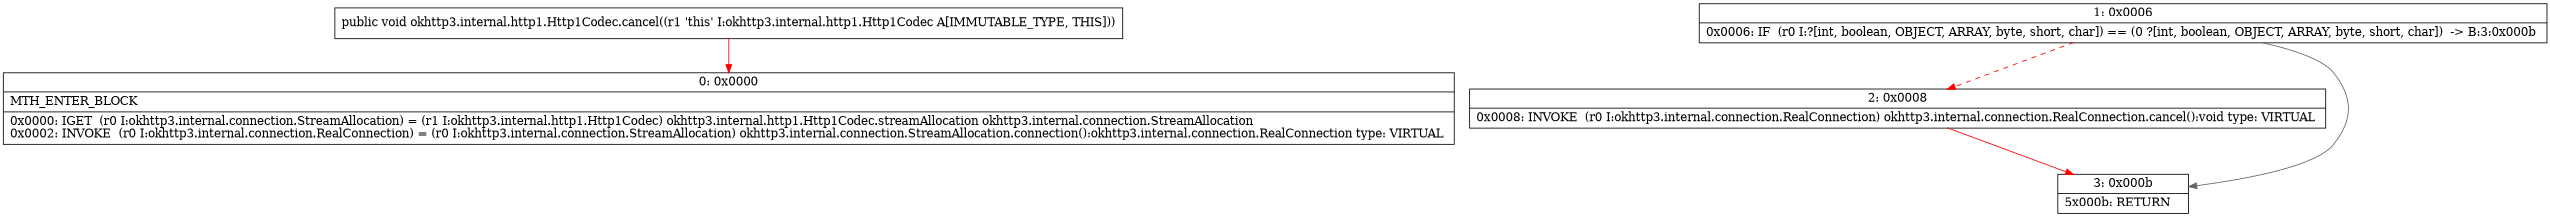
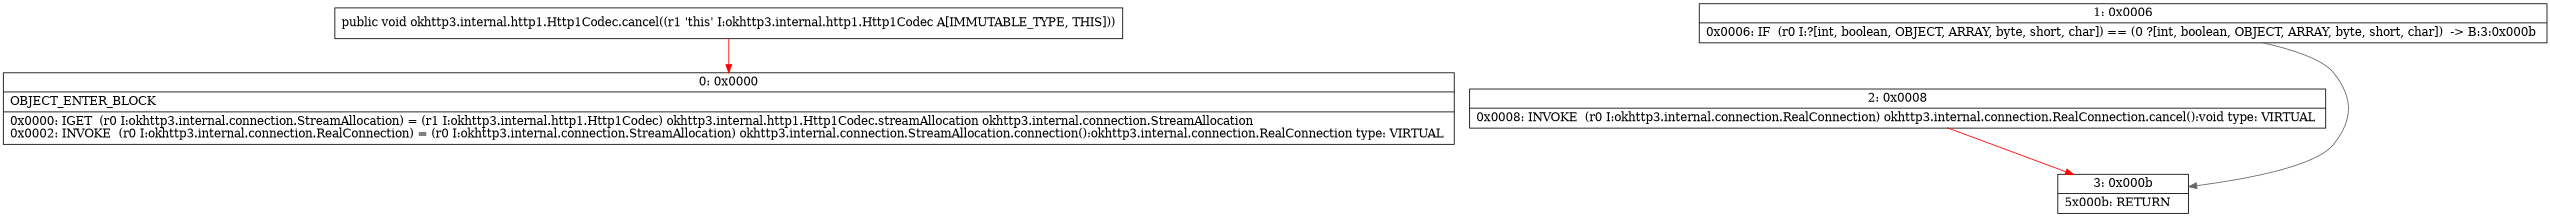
(2014, 64) -> none
(74, 101) -> (83, 101)
